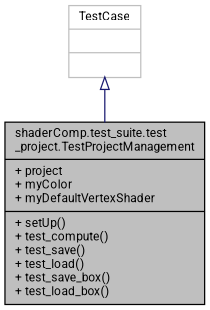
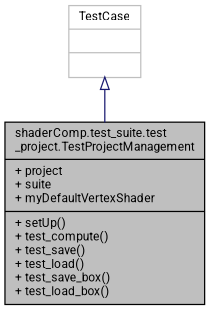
(44, 185) -> (33, 185)
